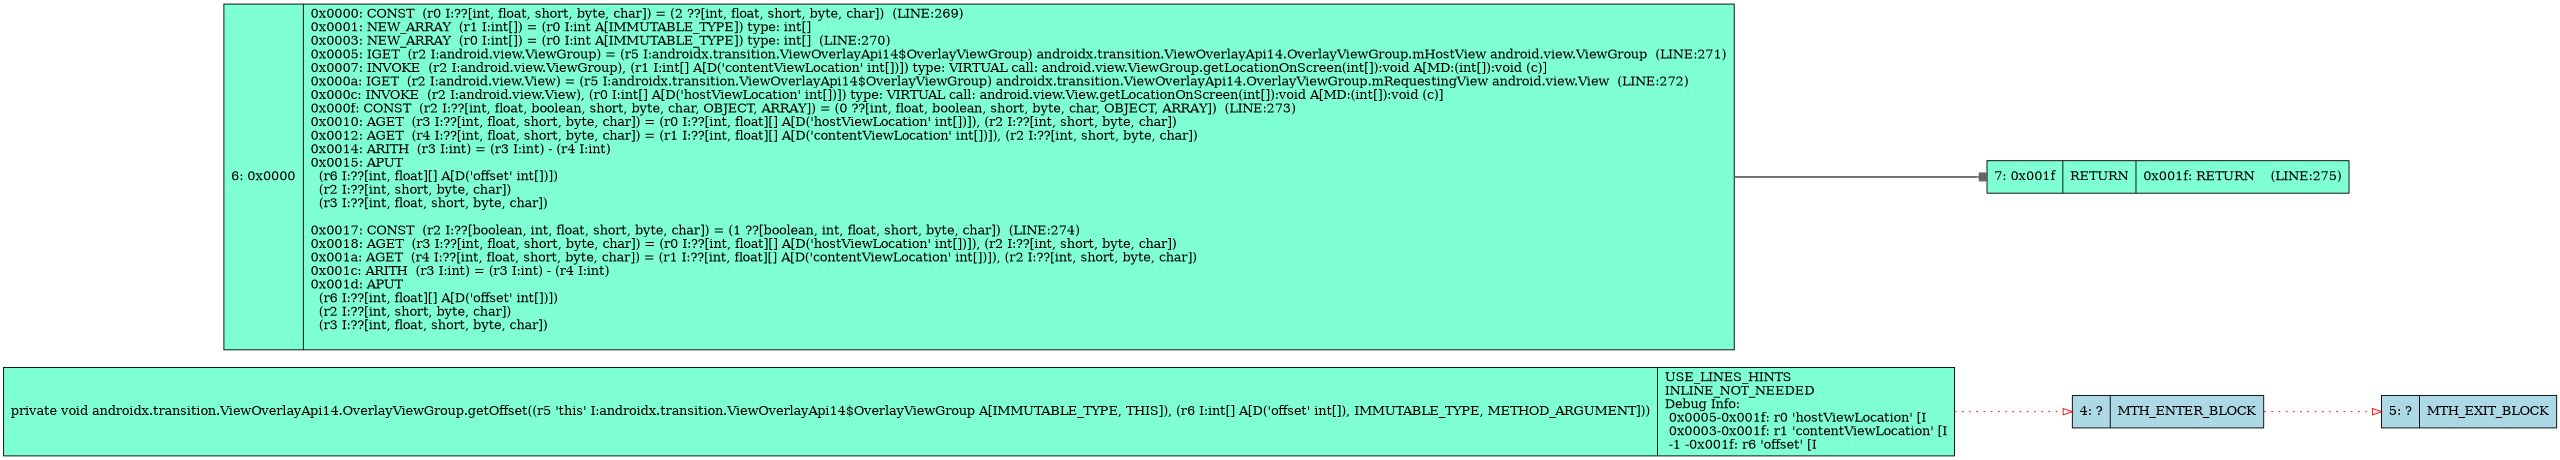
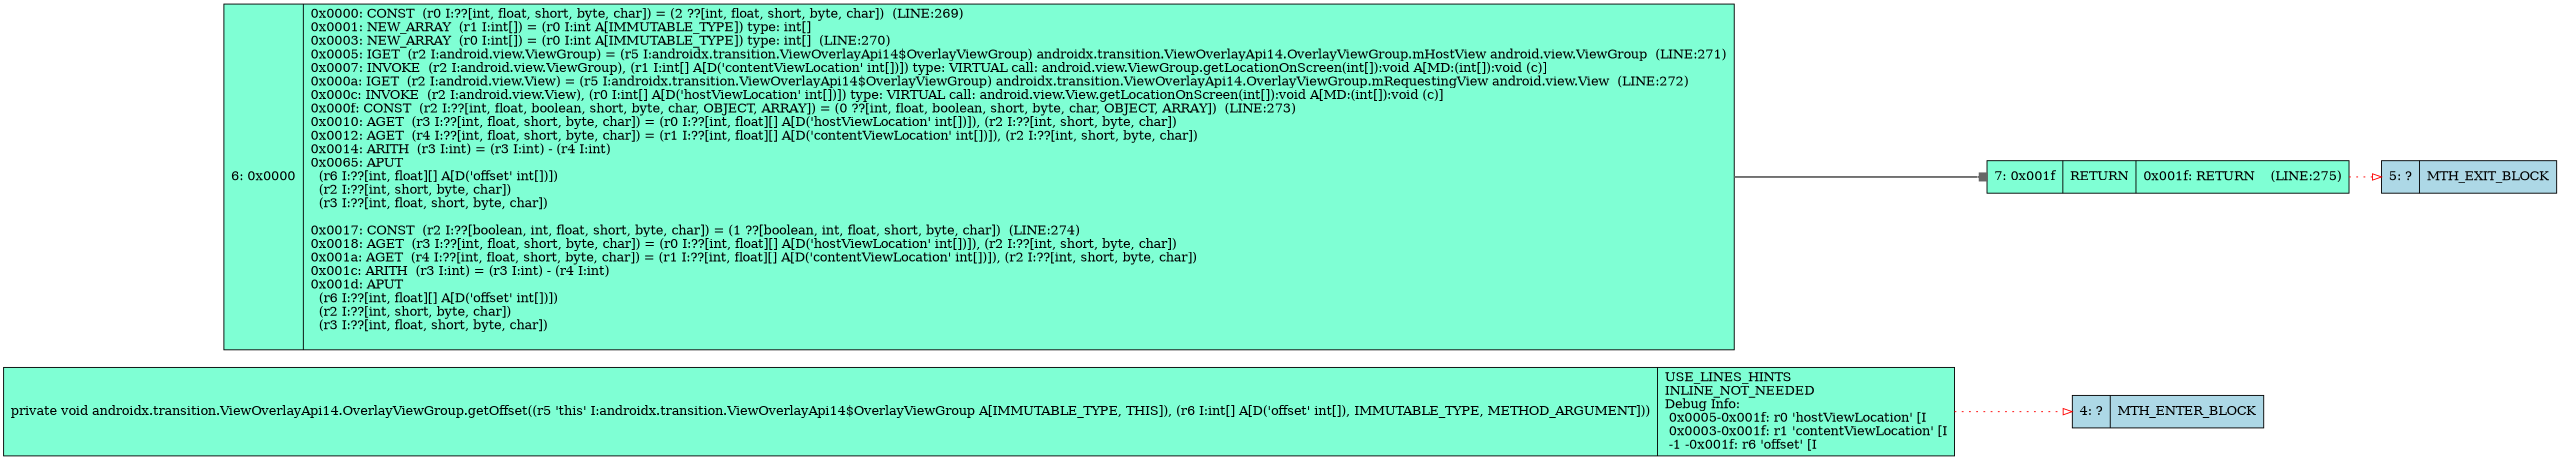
(361, 163) -> (361, 163)
(2318, 412) -> (2361, 177)
